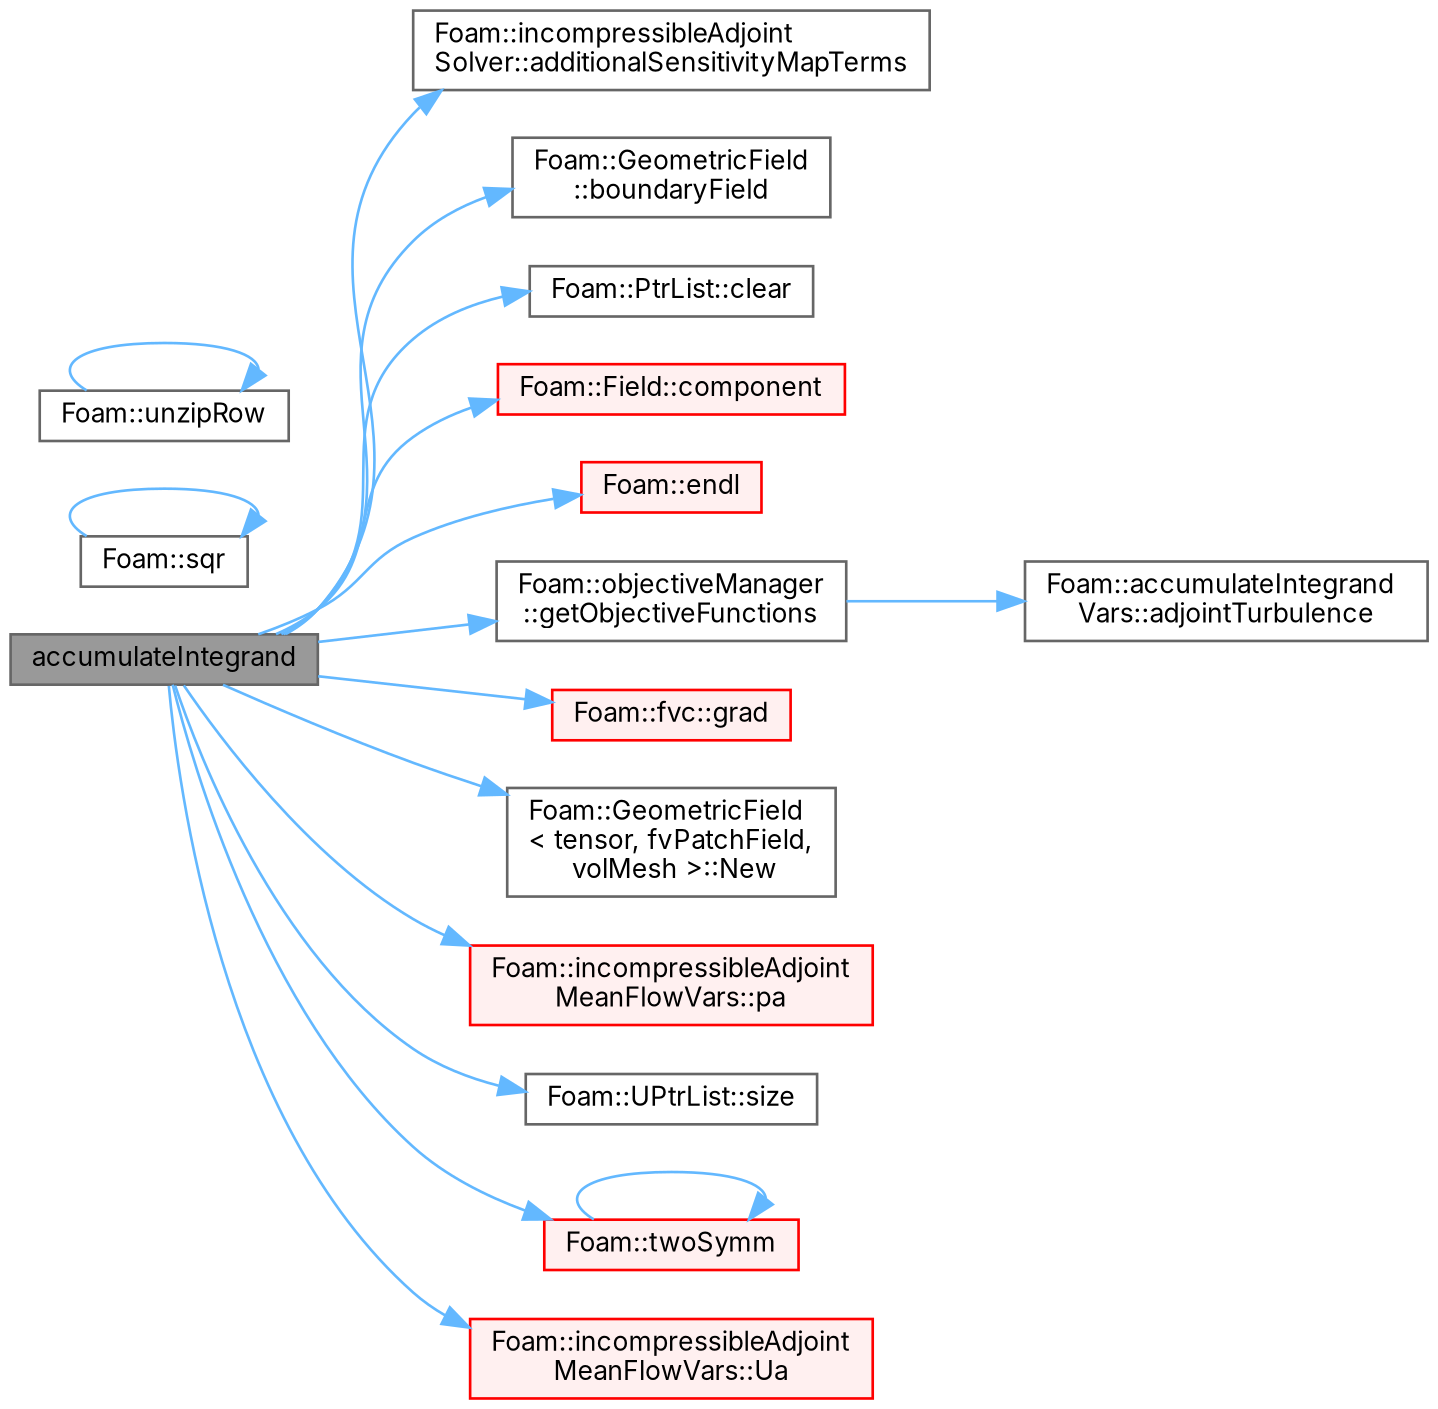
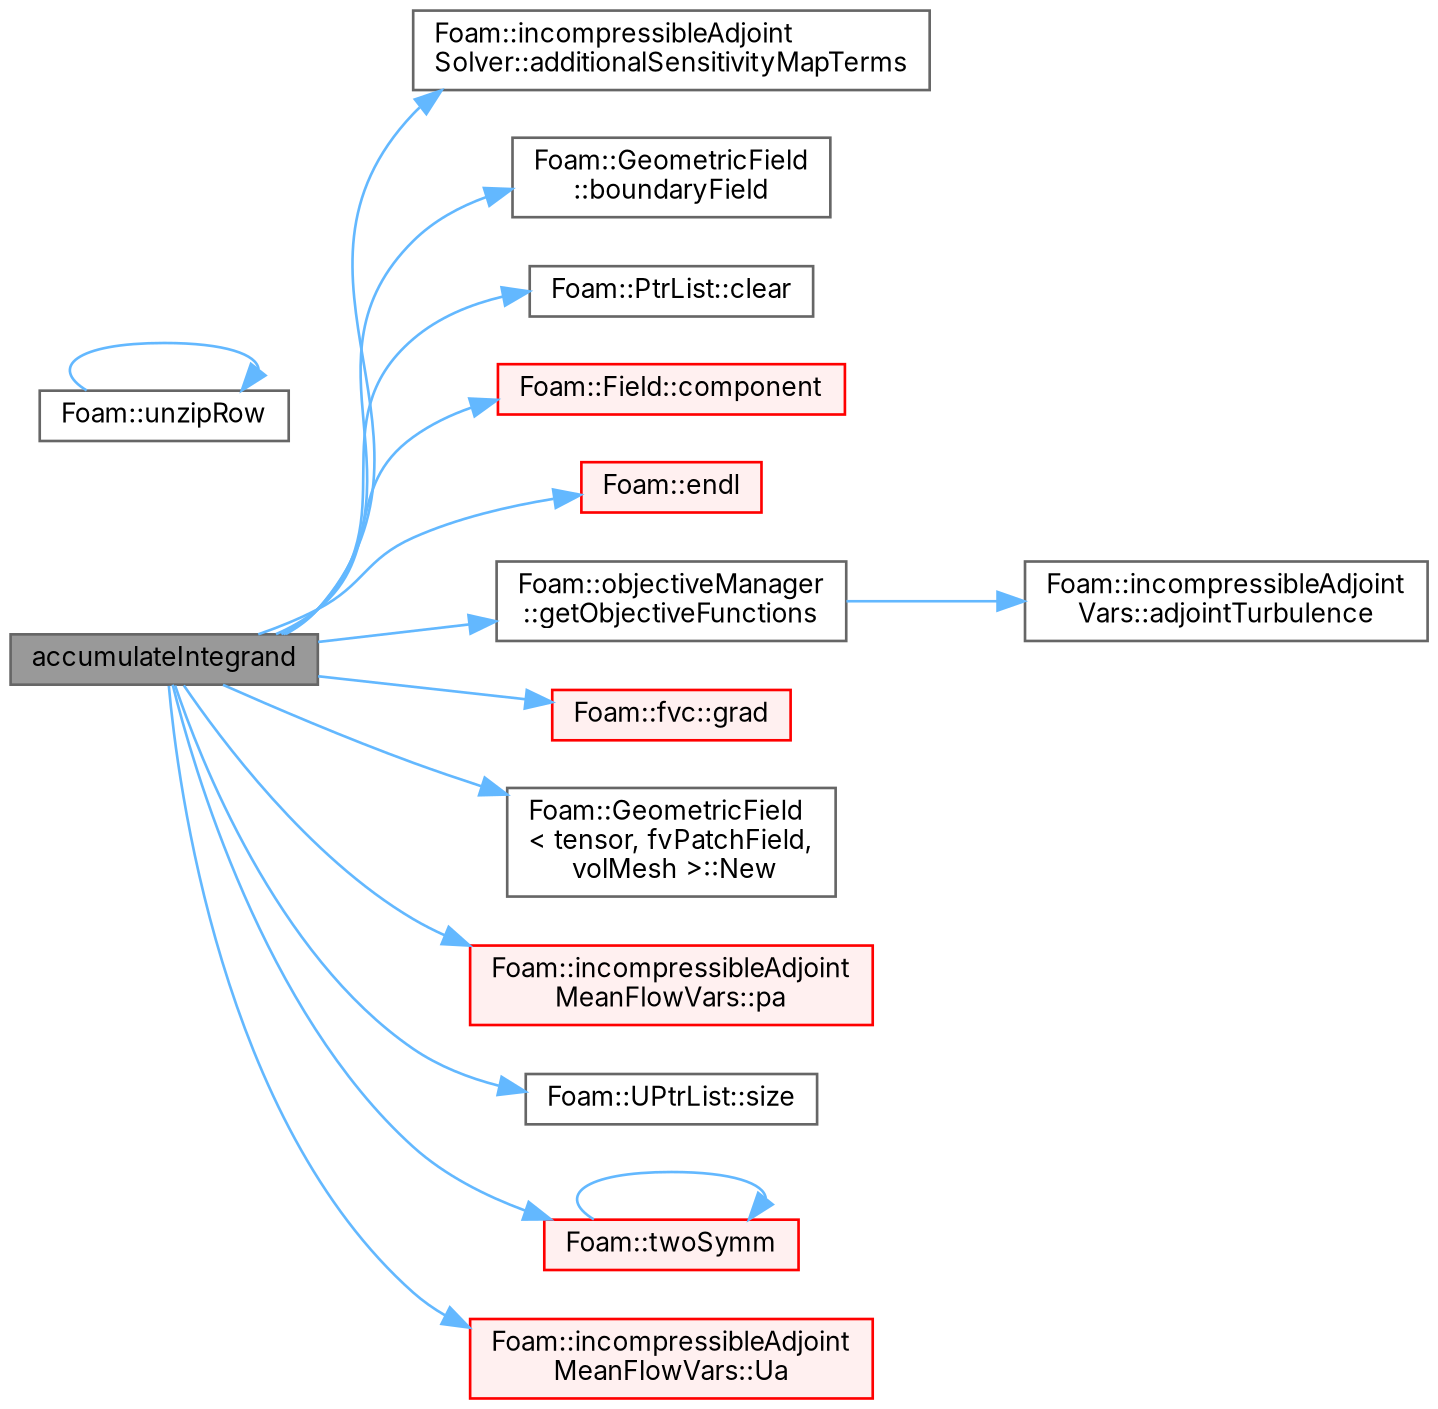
(164, 562) -> none
(1226, 601) -> (1226, 601)
